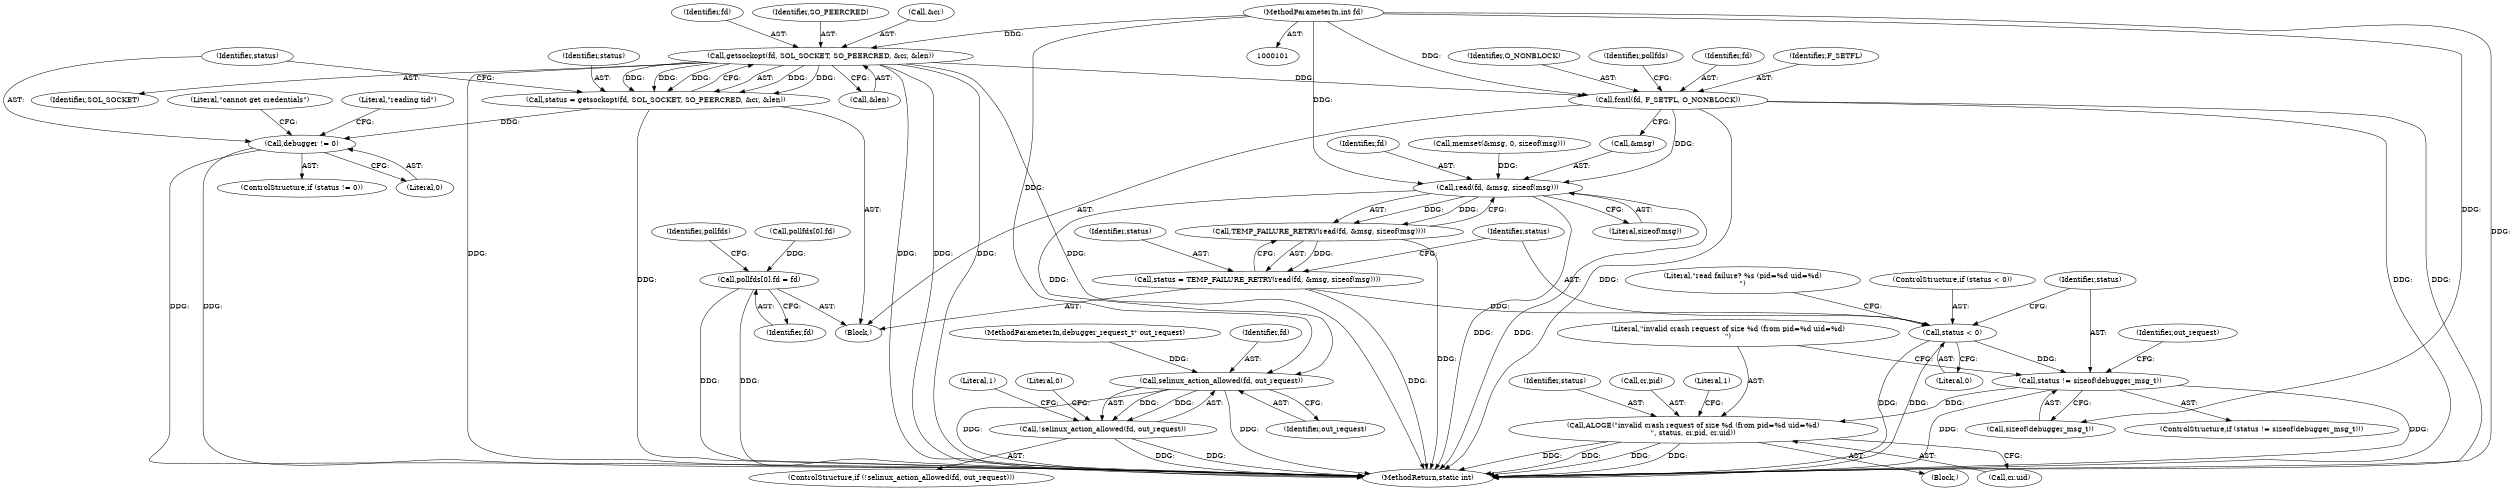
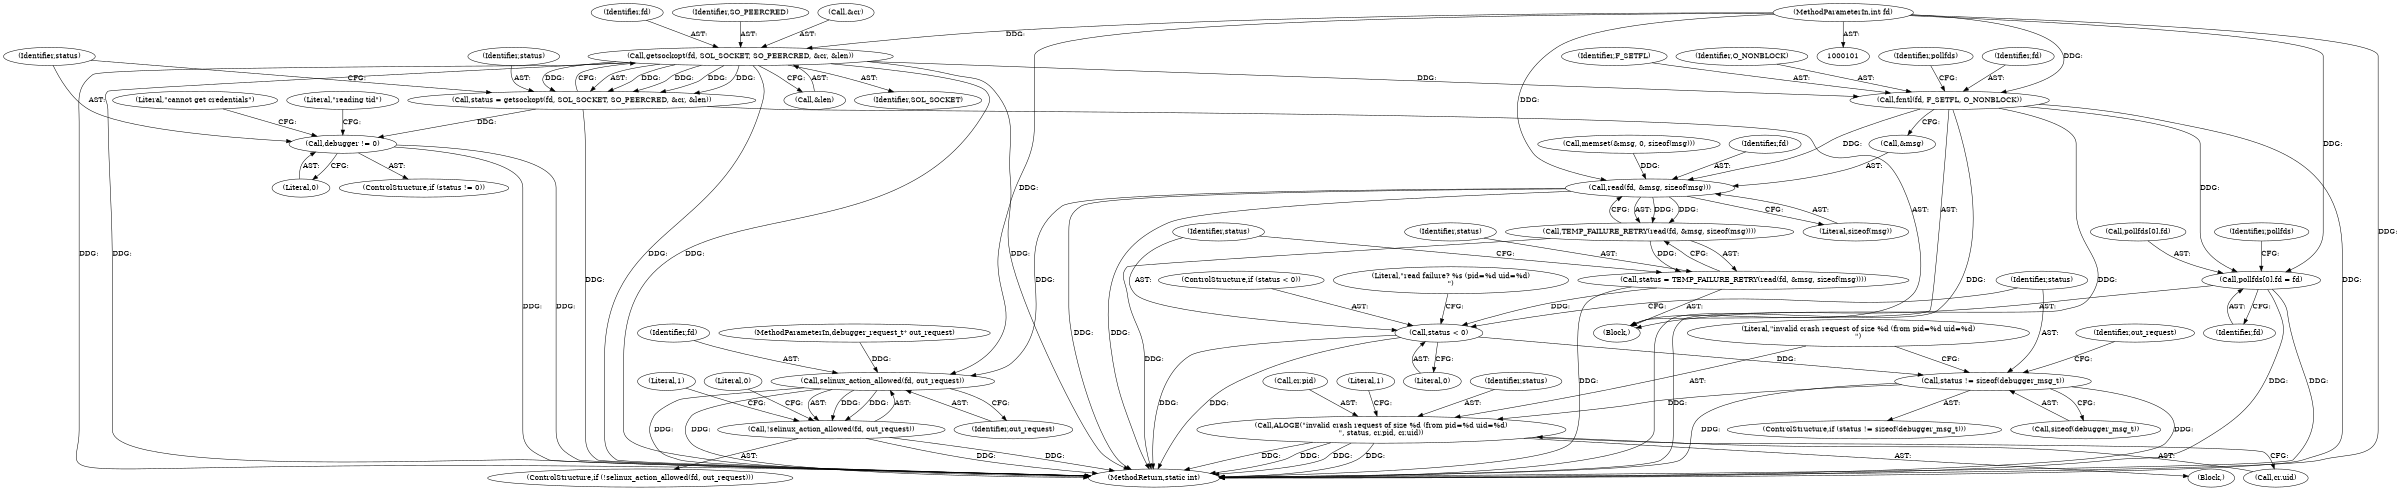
(2247, 34) -> (2232, 36)
none -> (2183, 131)
(797, 254) -> (2184, 254)
